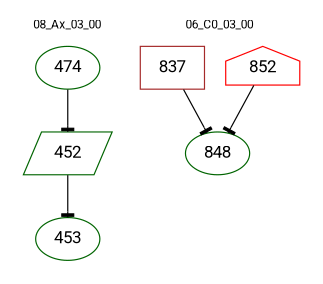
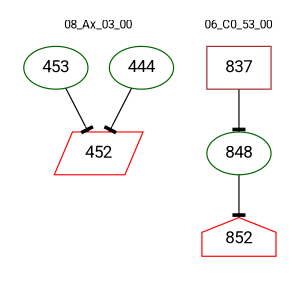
(220, 26) -> (239, 26)
(68, 68) -> (141, 68)
(242, 107) -> (239, 193)
(68, 153) -> (99, 153)
(68, 193) -> (76, 107)
